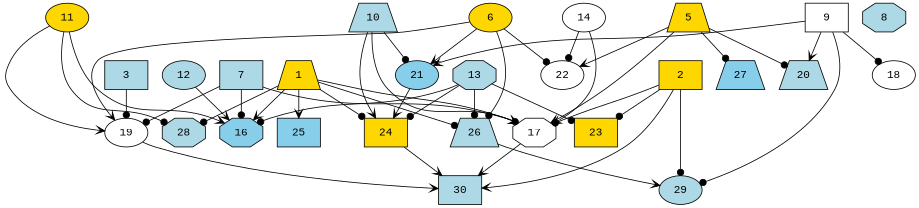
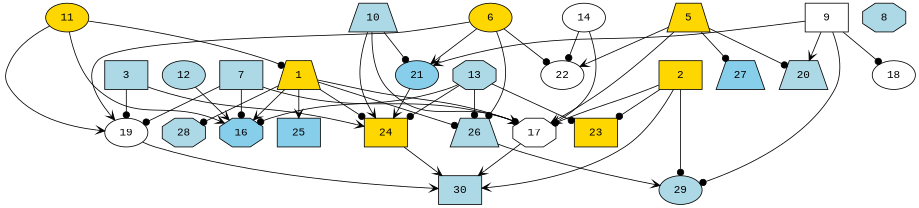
(85, 102) -> (180, 37)
none -> (252, 108)
